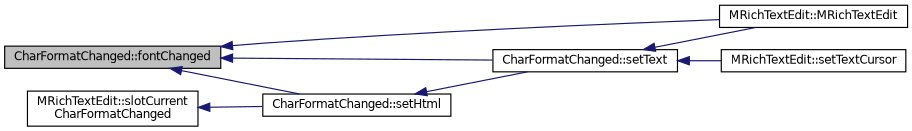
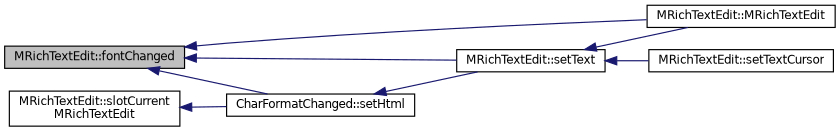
(113, 57) -> (95, 57)
(585, 61) -> (531, 61)
(113, 109) -> (95, 109)
